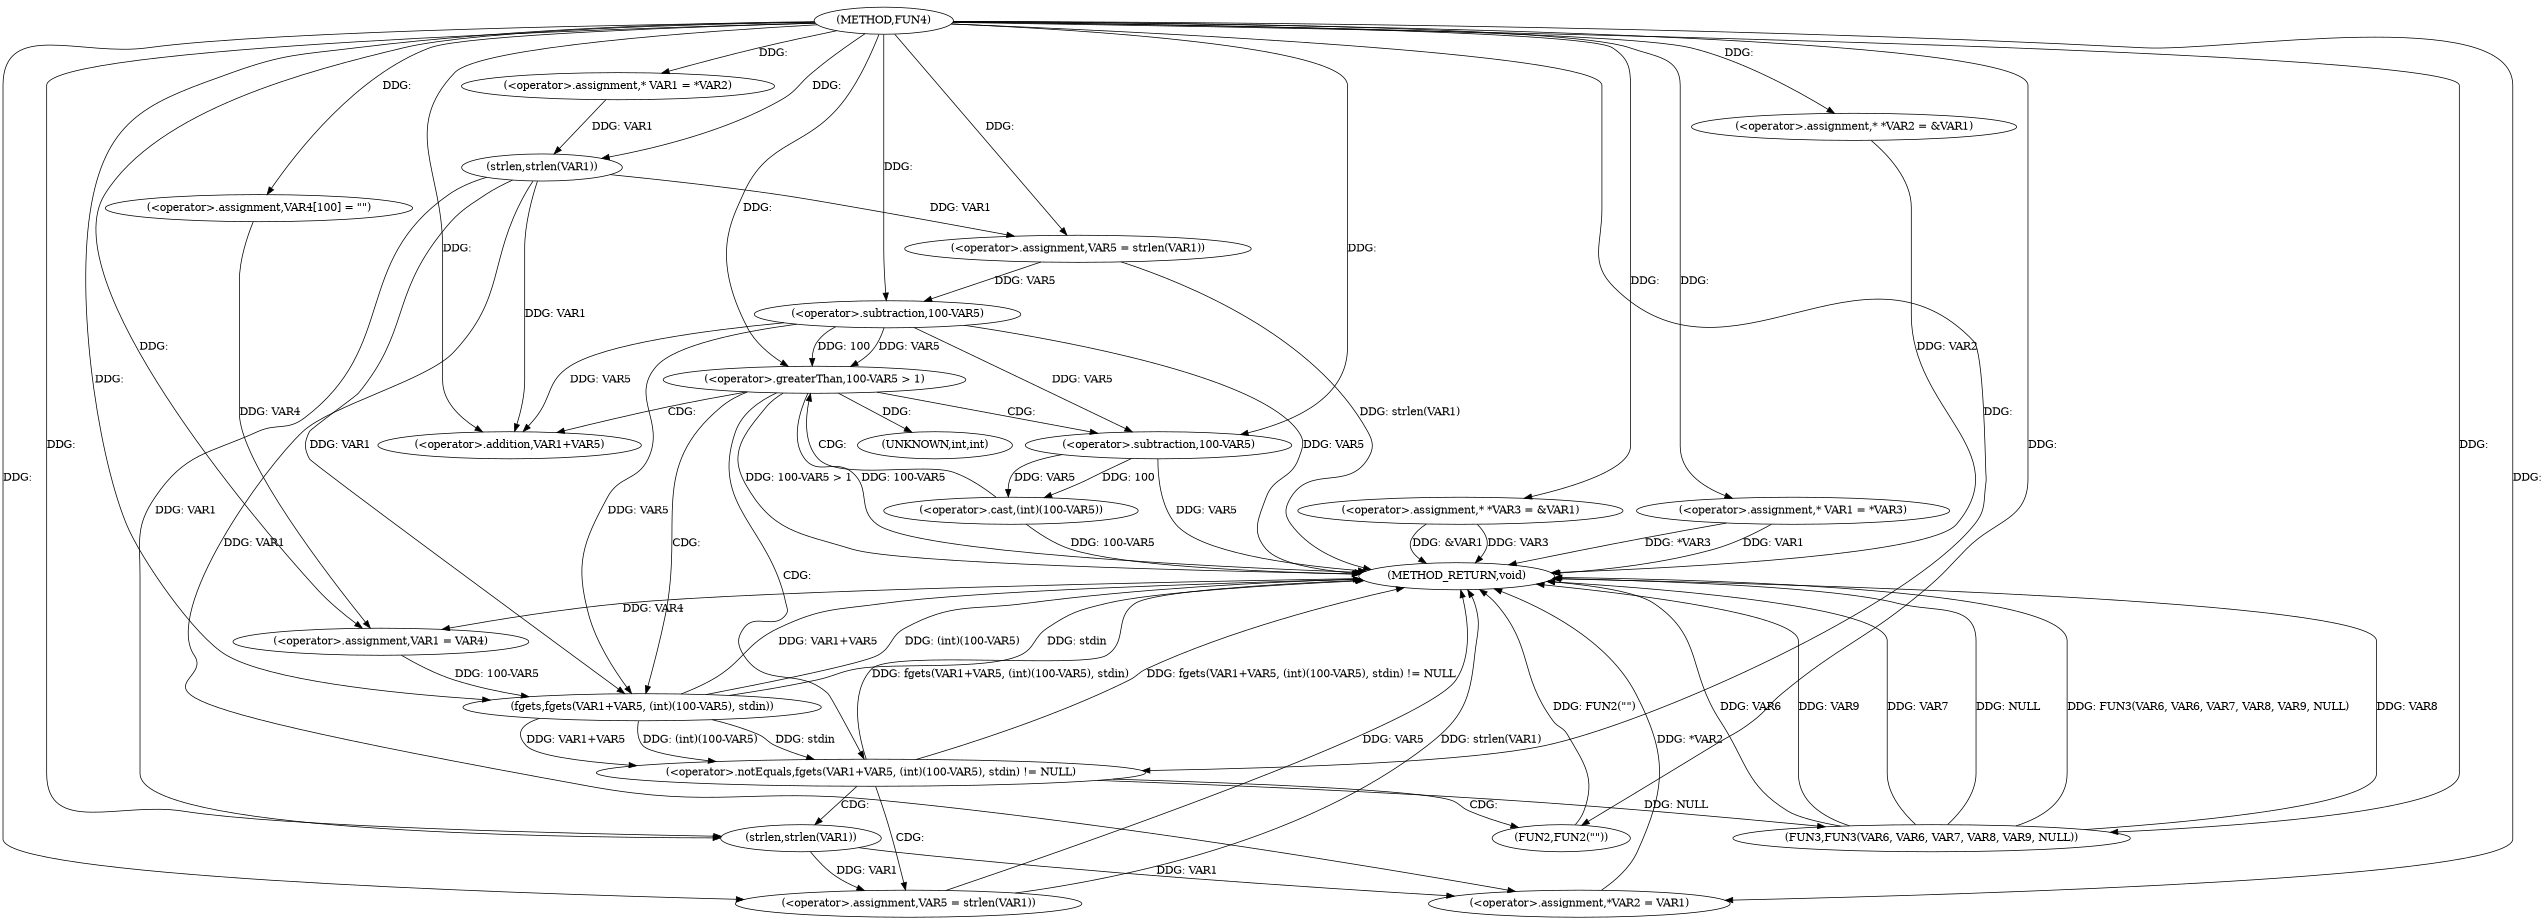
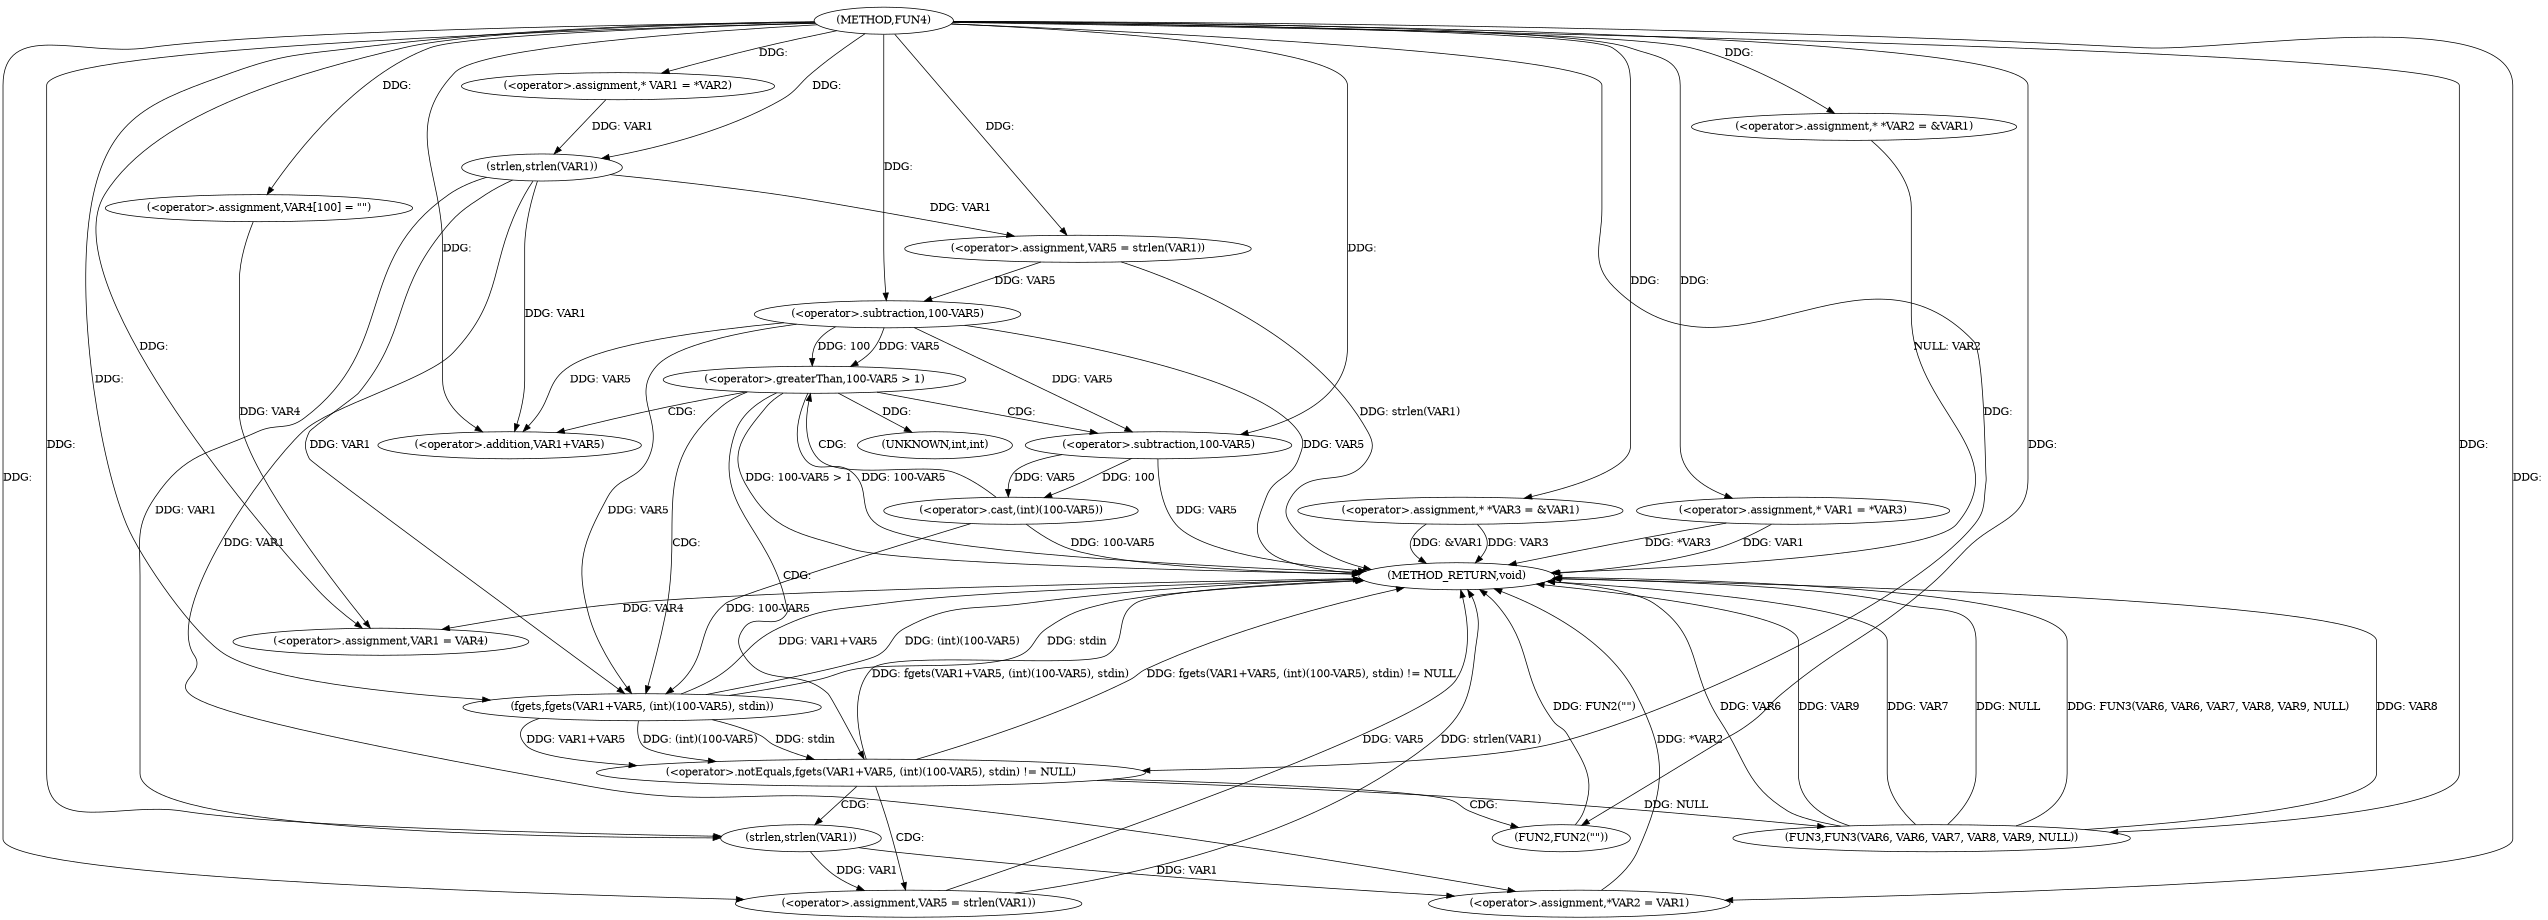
(749, 183) -> none
(1947, 347) -> (1947, 347)
(459, 682) -> (798, 577)
